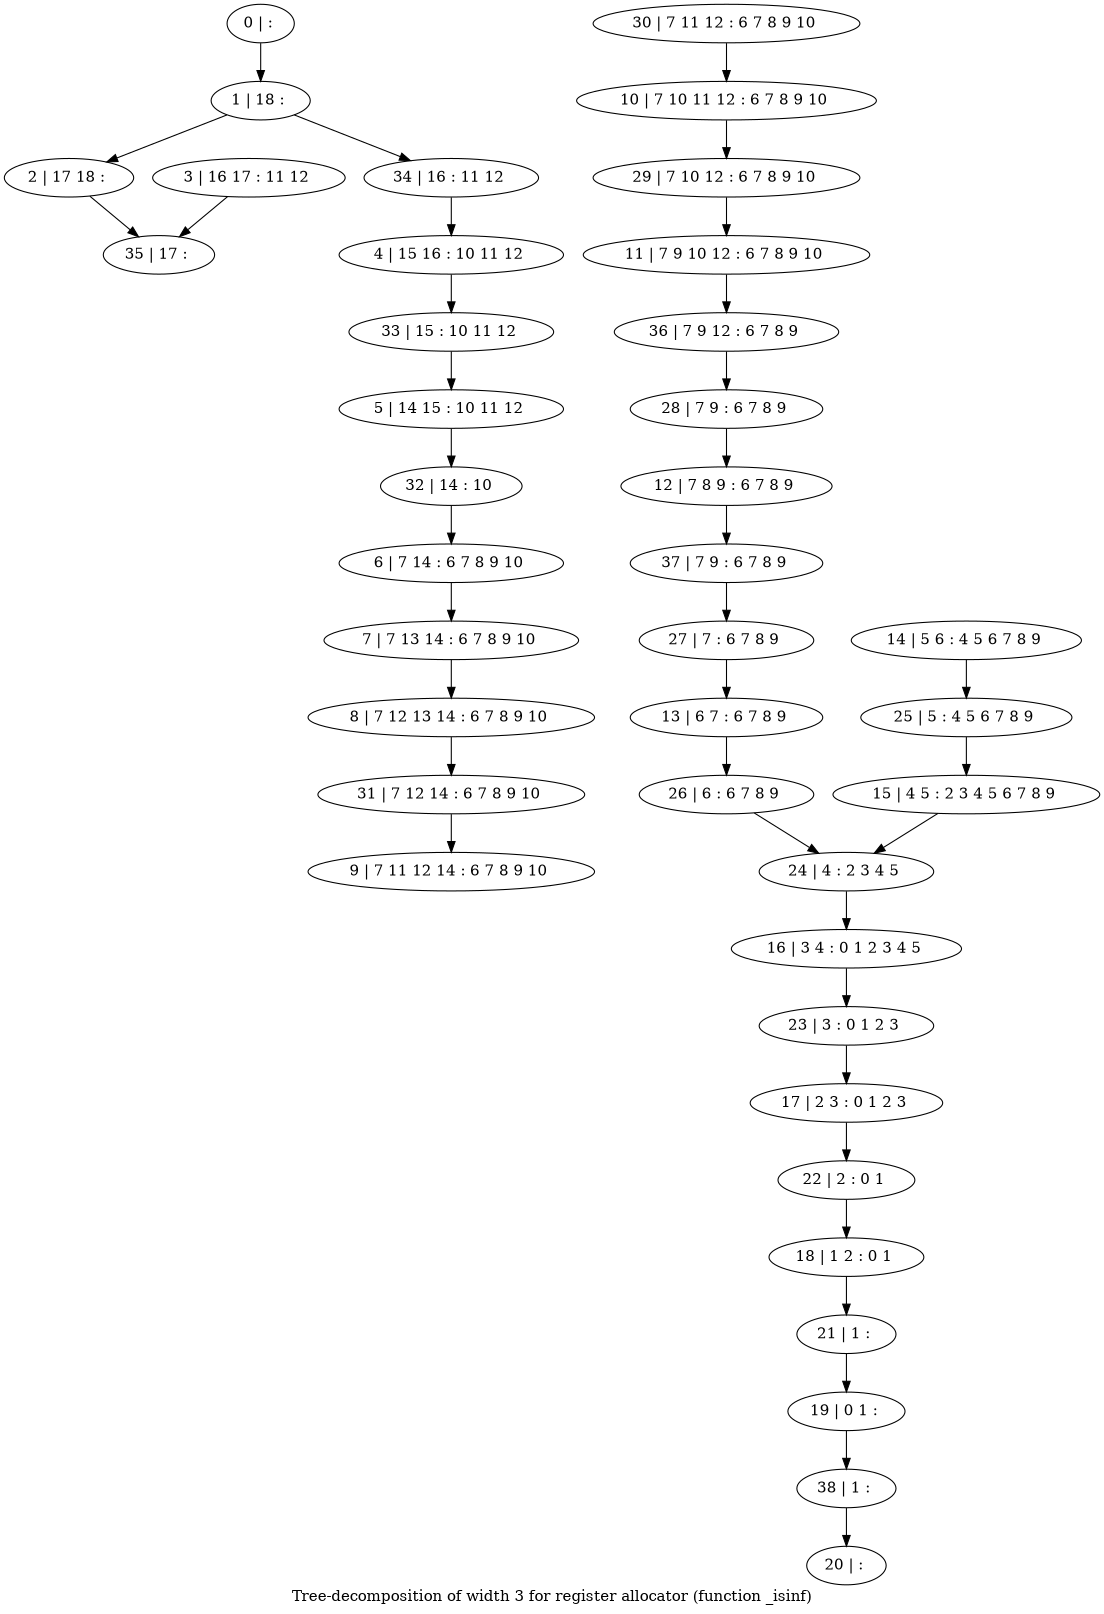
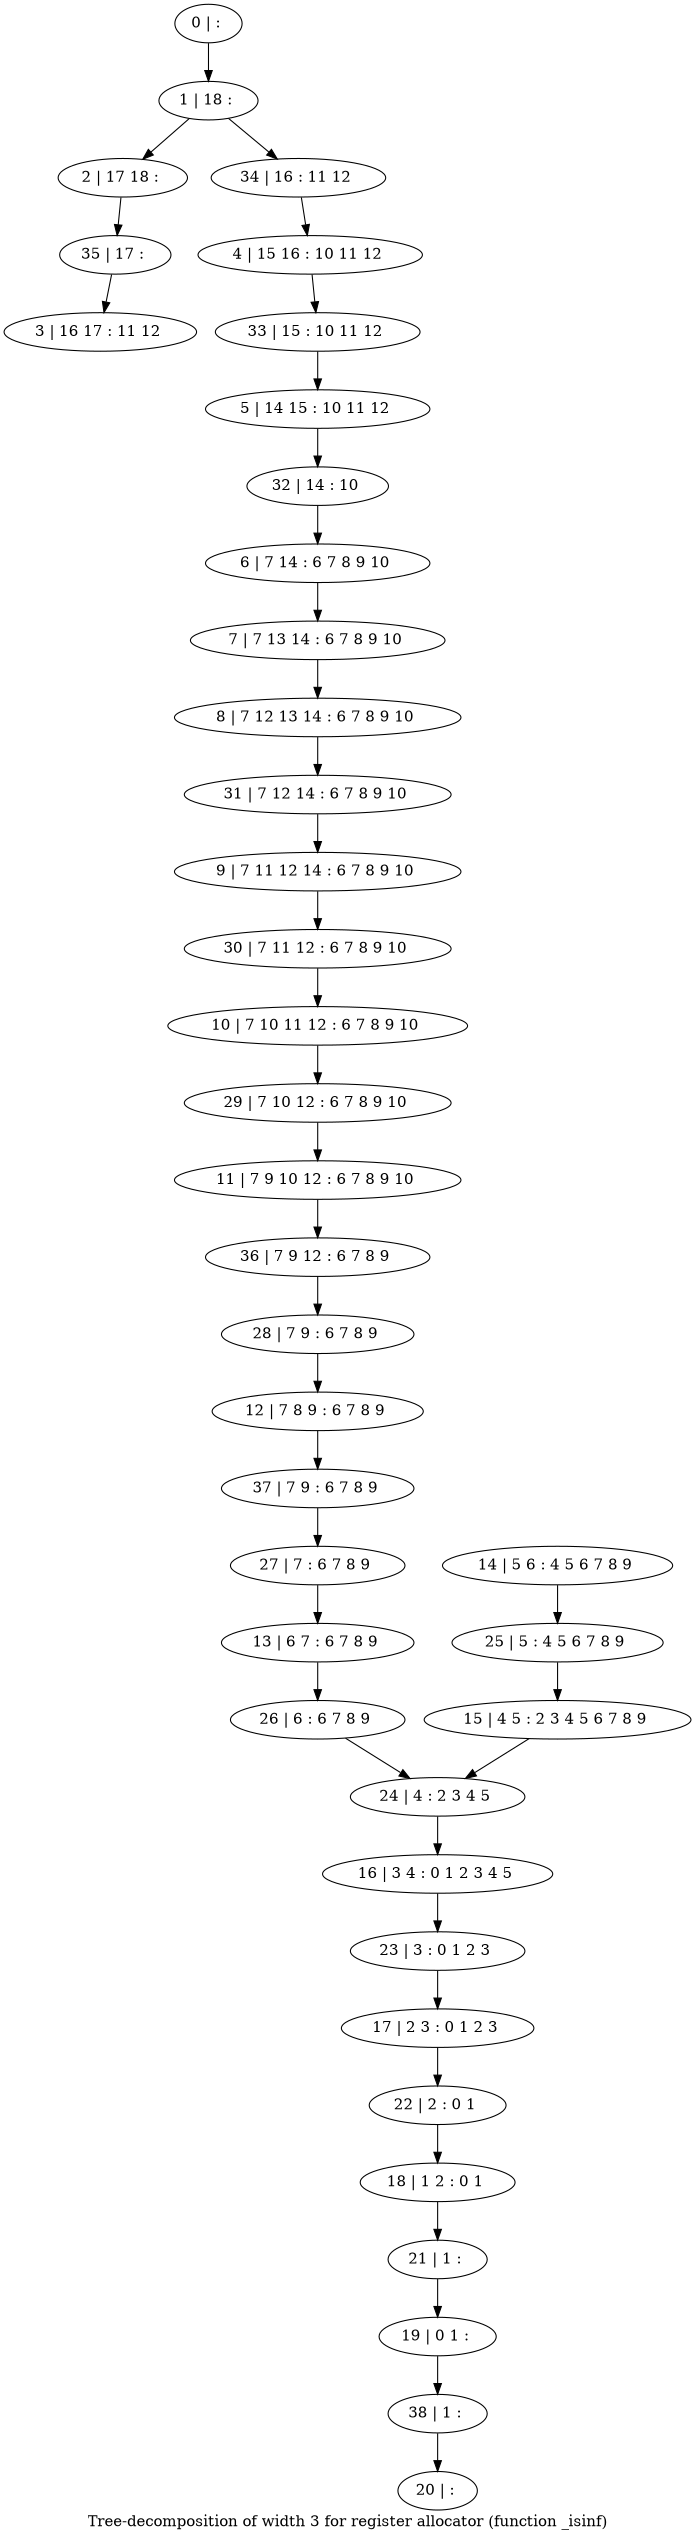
(208, 213) -> (109, 288)
none -> (318, 905)
